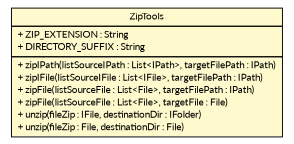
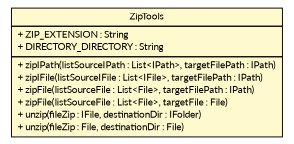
(82, 47) -> (91, 47)
